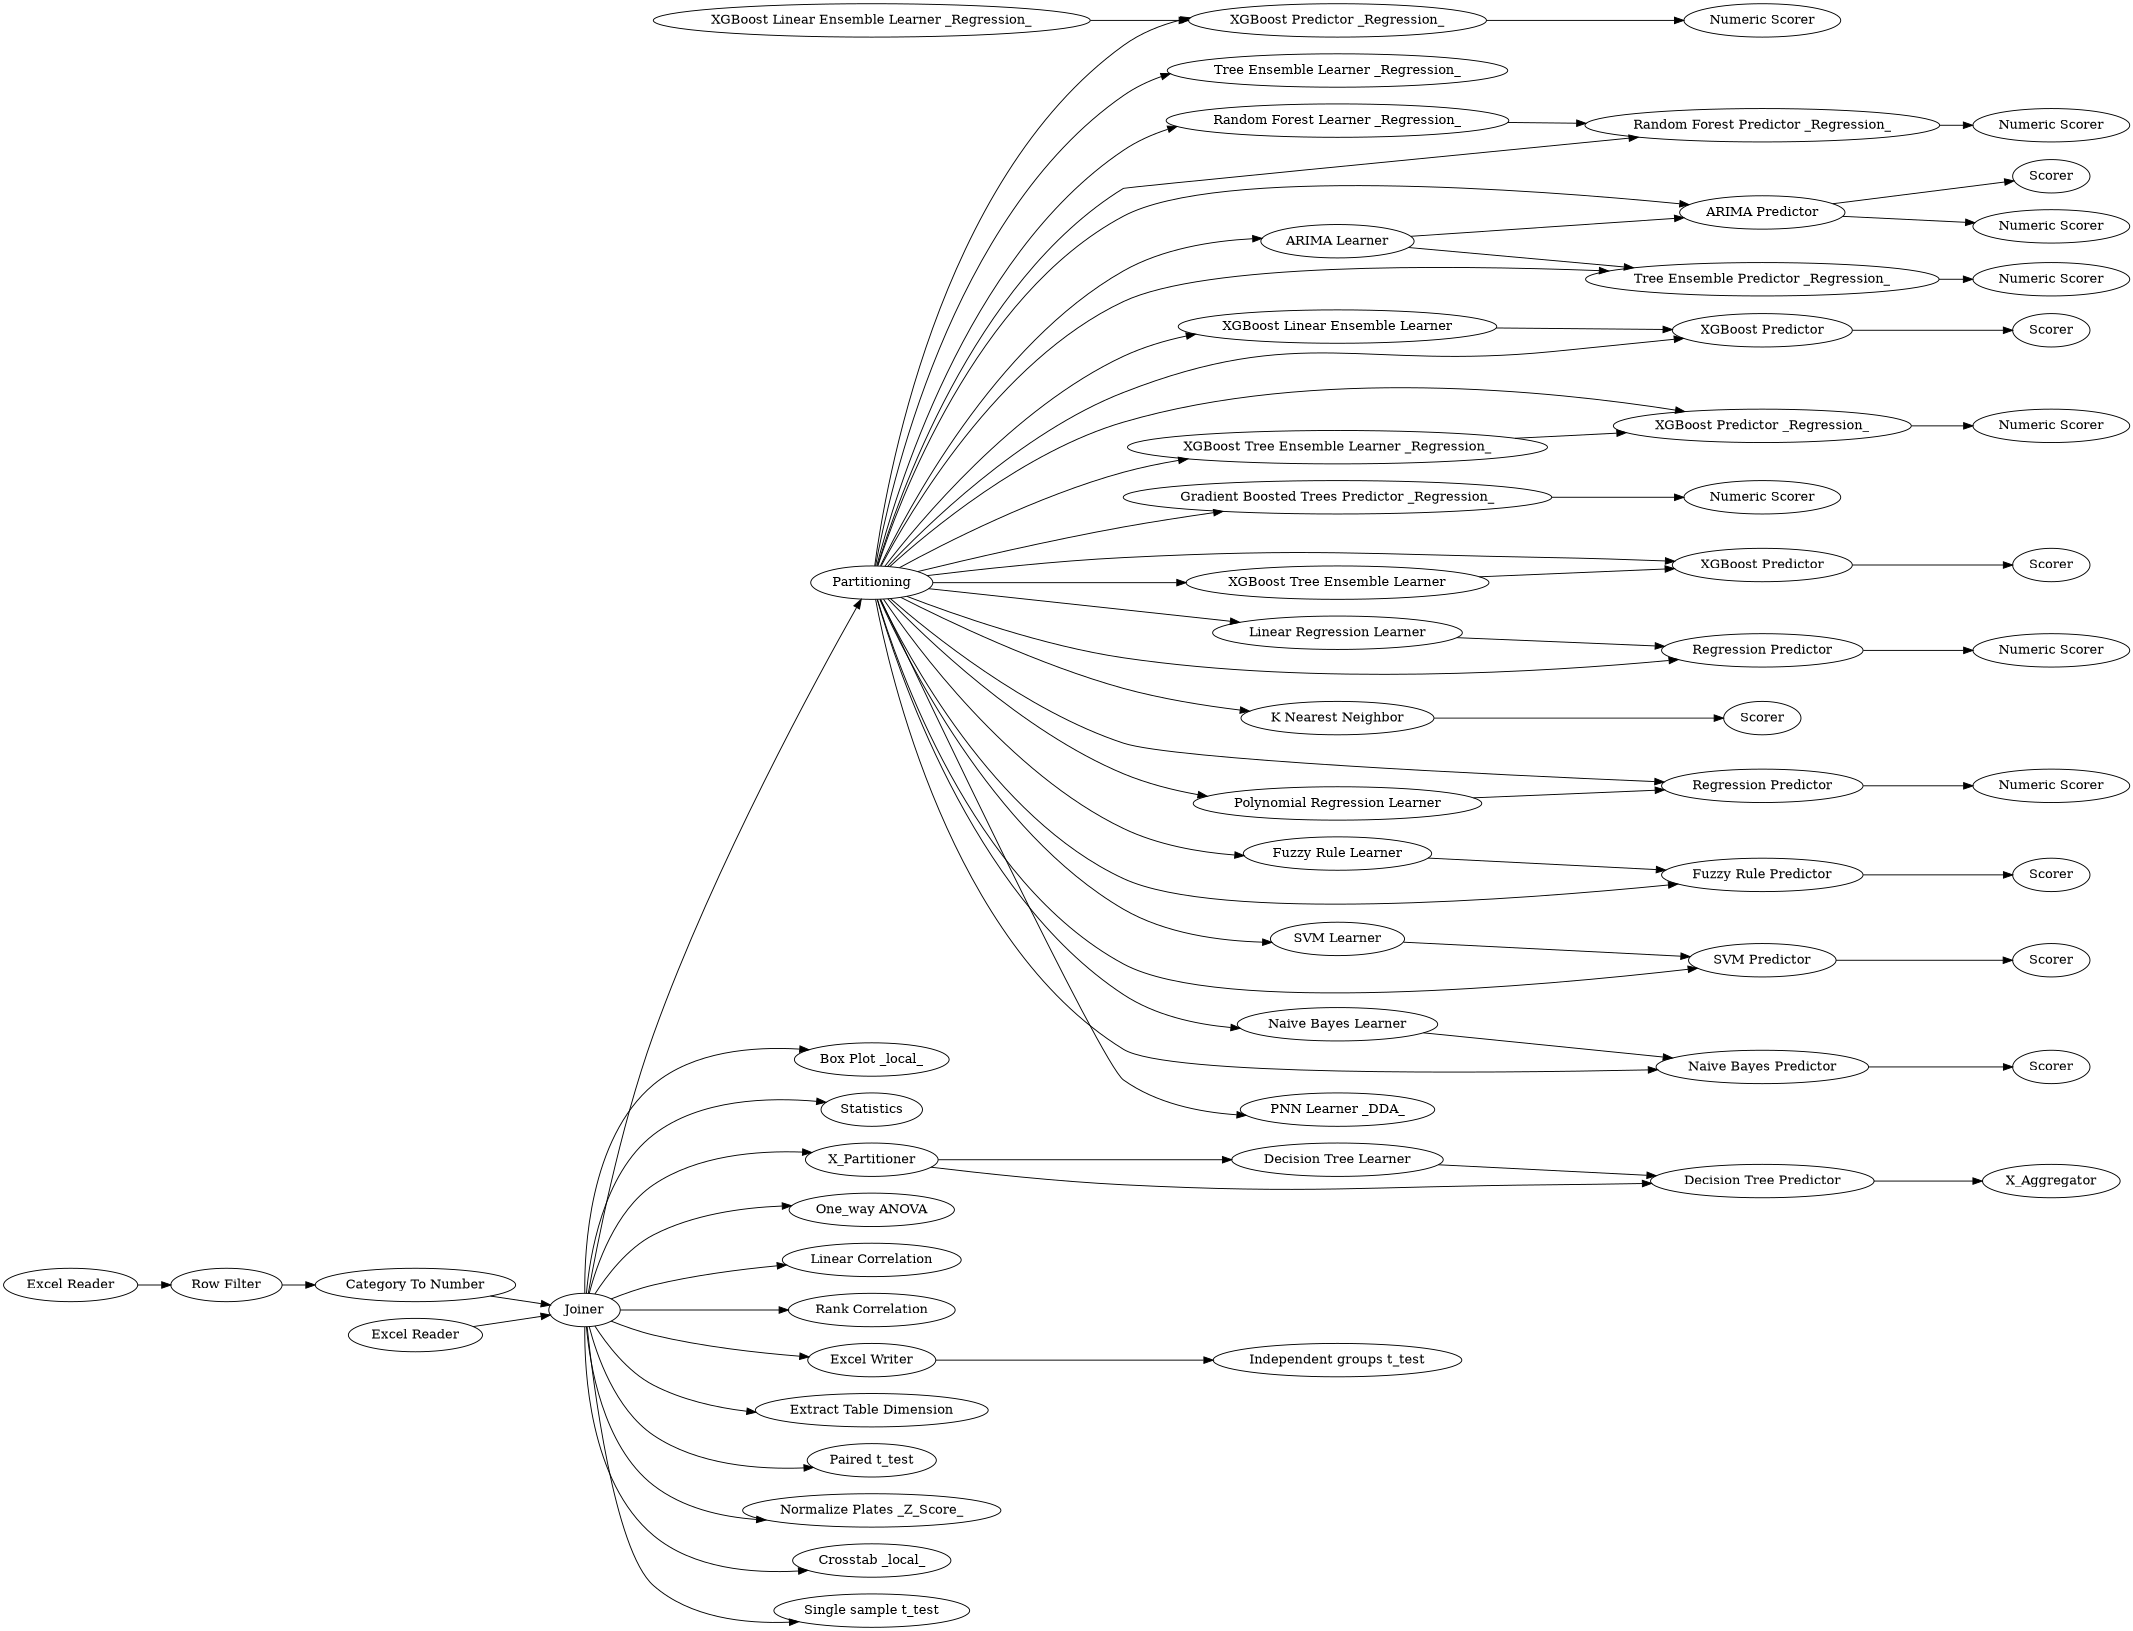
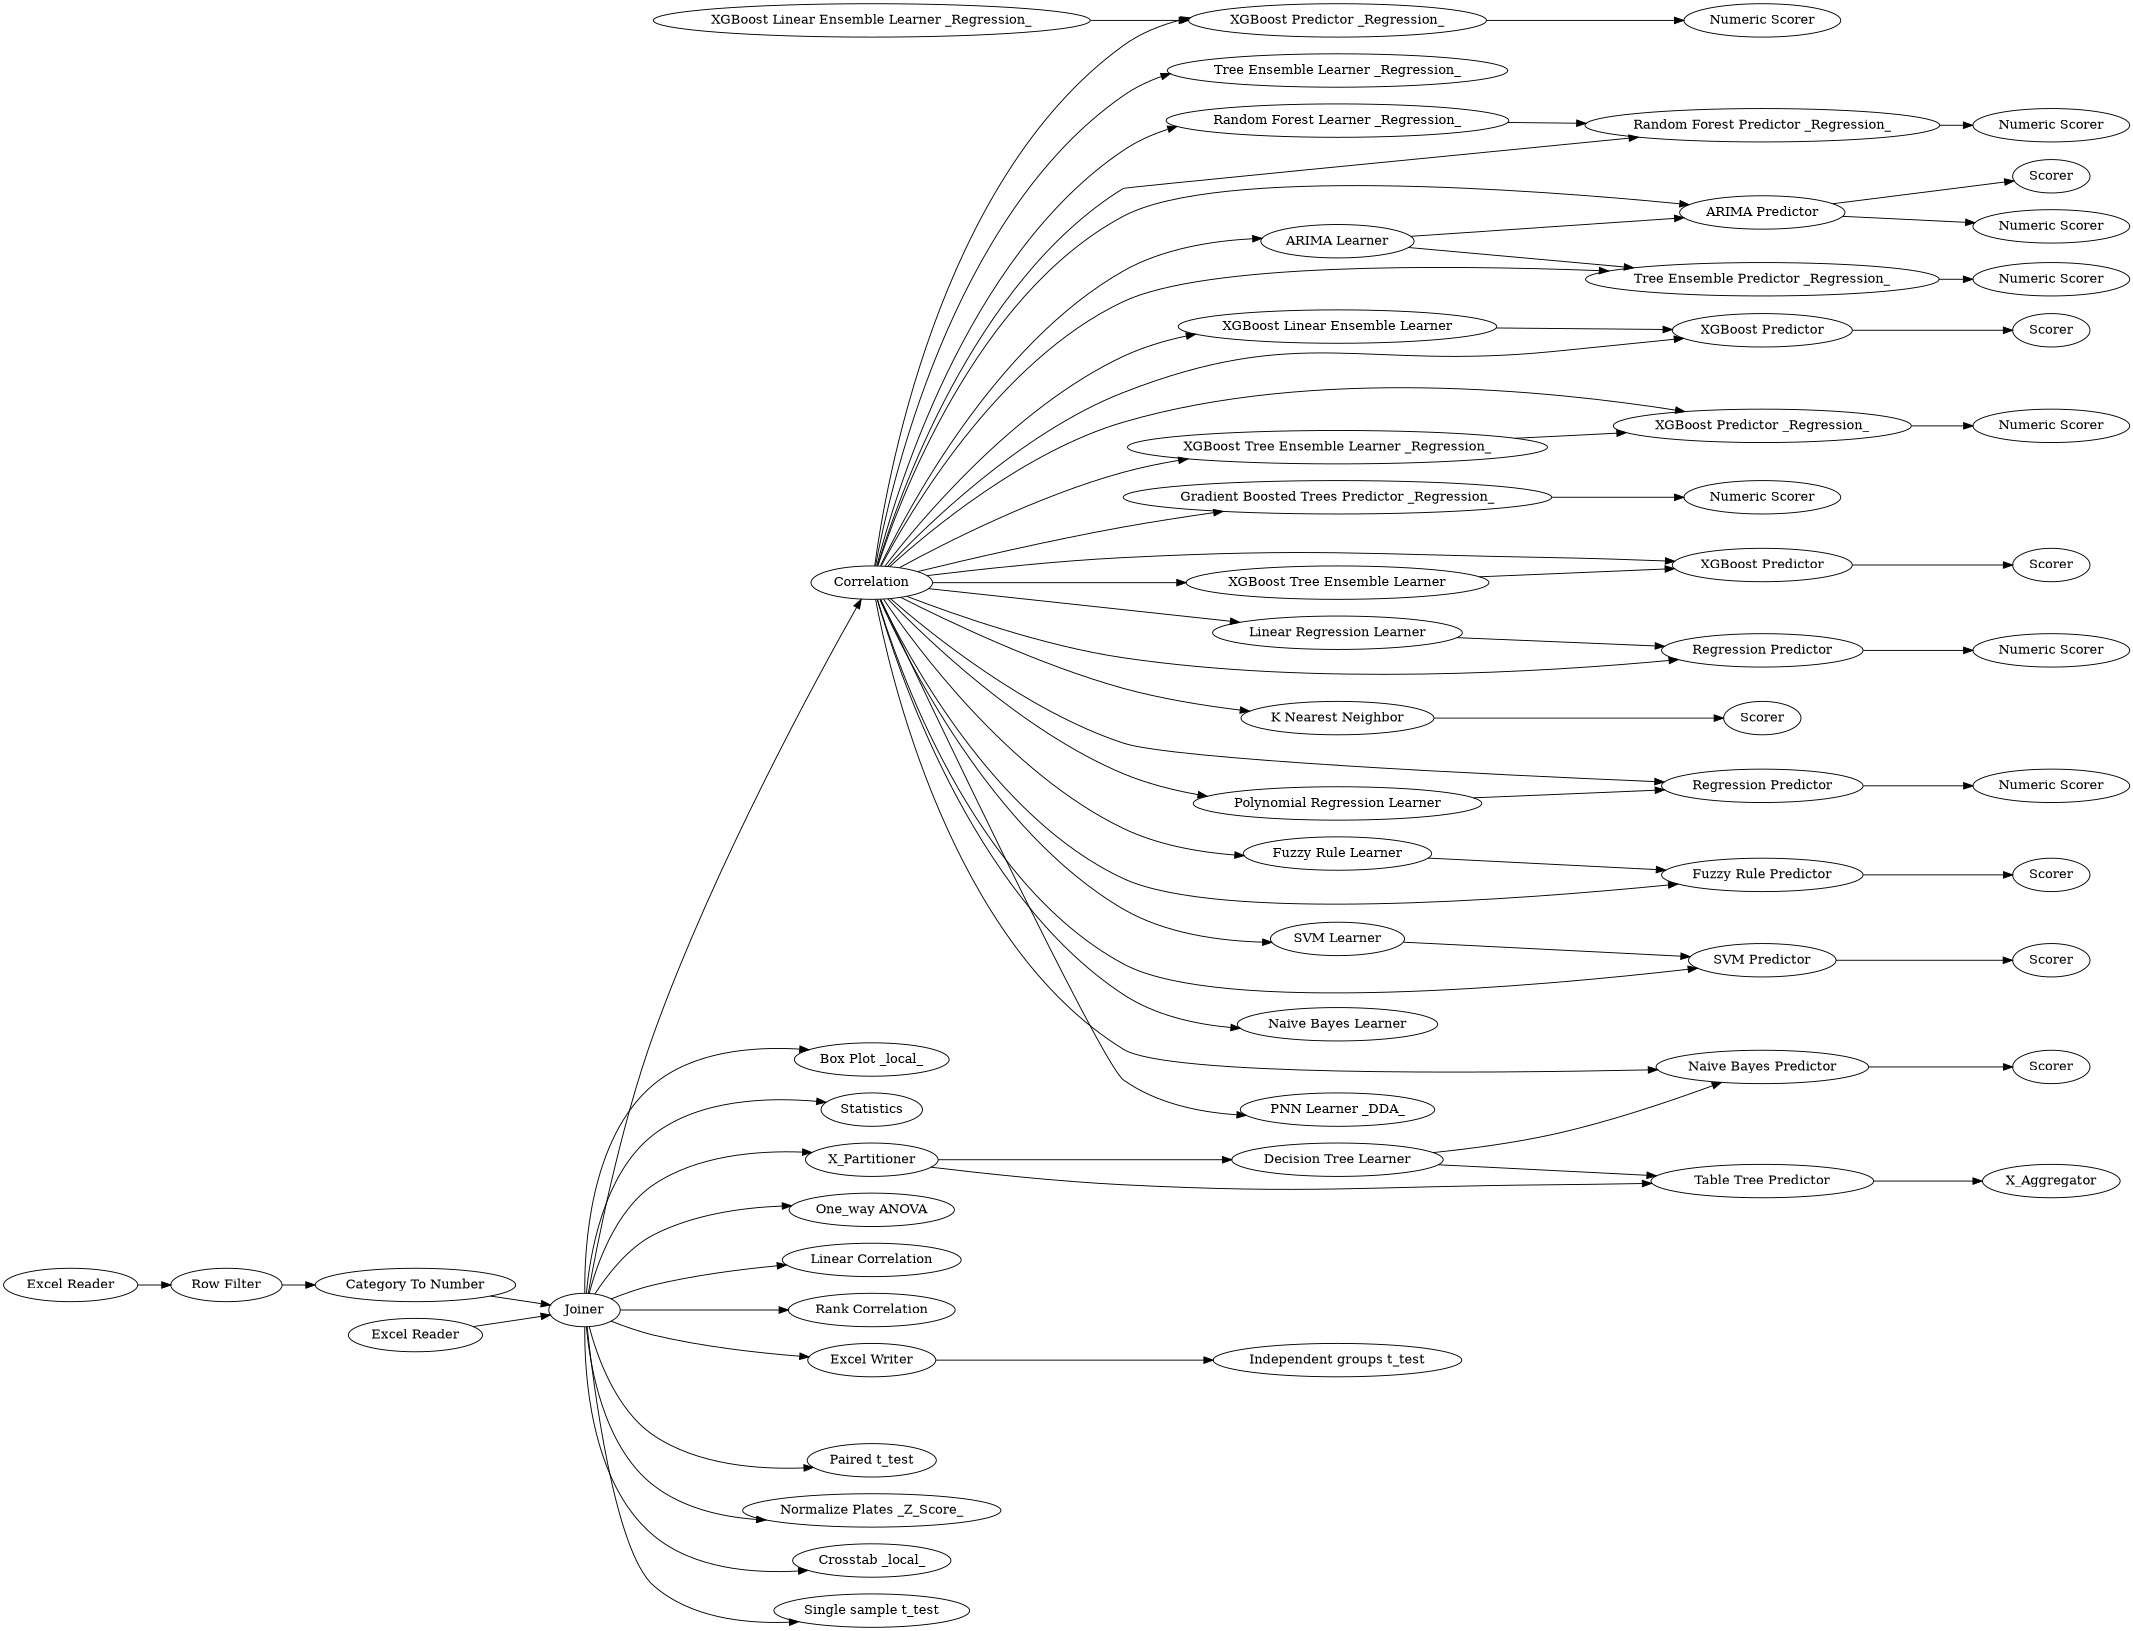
(872, 583) -> (872, 583)
(1543, 1045) -> (1575, 1129)
(1762, 1181) -> (1762, 1181)
(872, 1410) -> none
